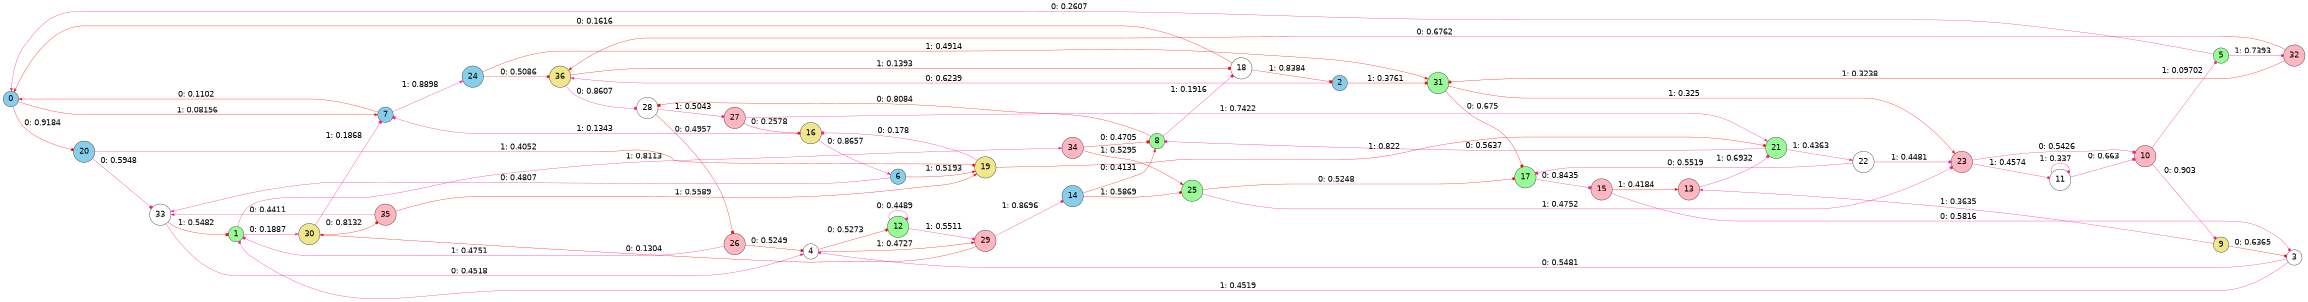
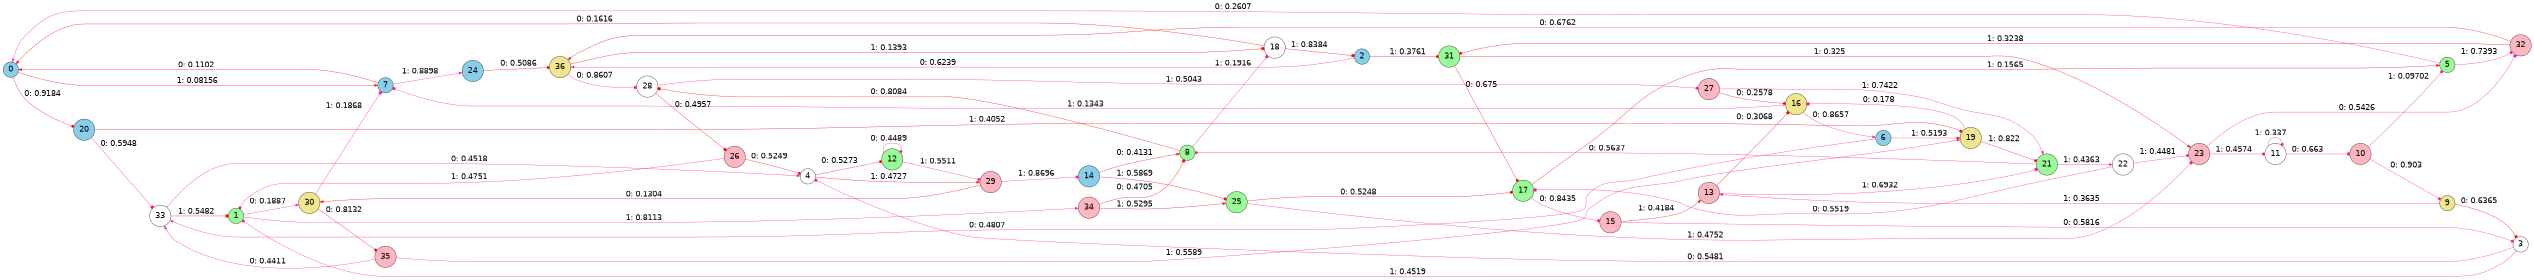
(953, 51) -> none
none -> (1966, 70)
none -> (1752, 150)
(2052, 152) -> (2367, 112)
(685, 197) -> (1185, 259)
